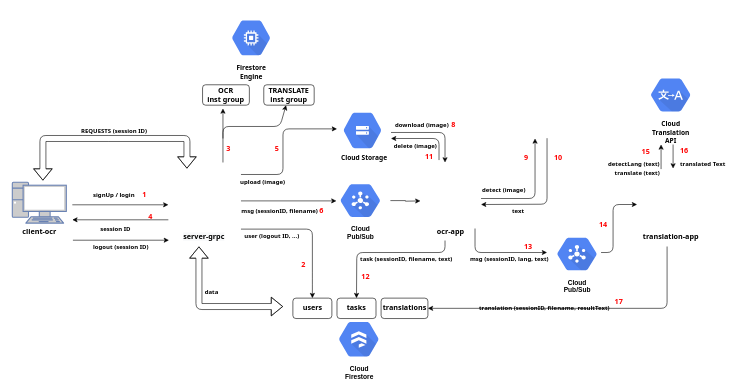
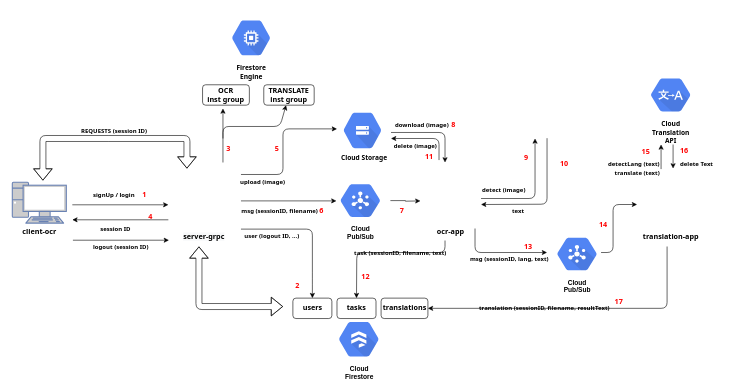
(562, 158) -> (568, 164)
(708, 164) -> (700, 164)
none -> (404, 210)
(407, 259) -> (401, 253)
(306, 265) -> (300, 286)
(216, 292) -> none
